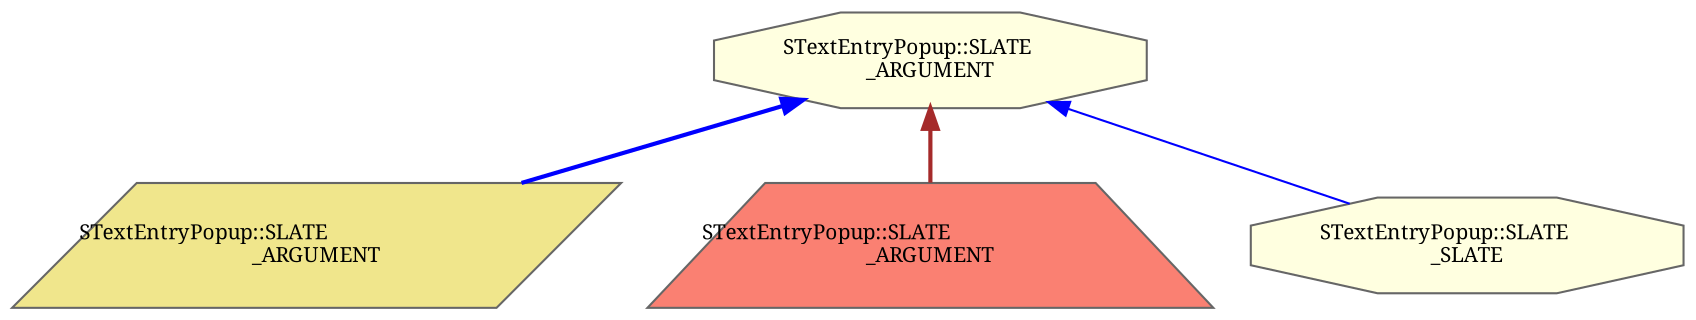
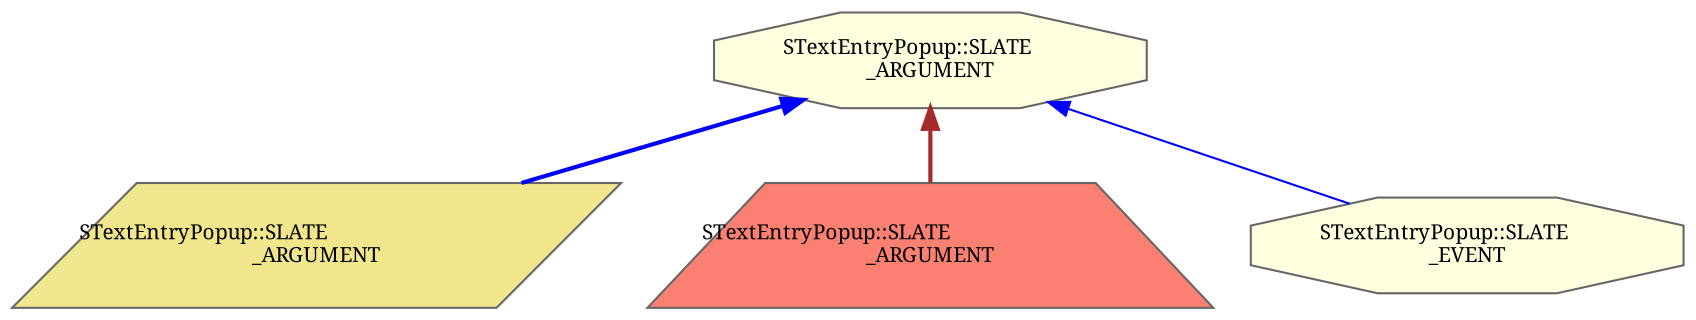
(1467, 245) -> (1467, 245)
